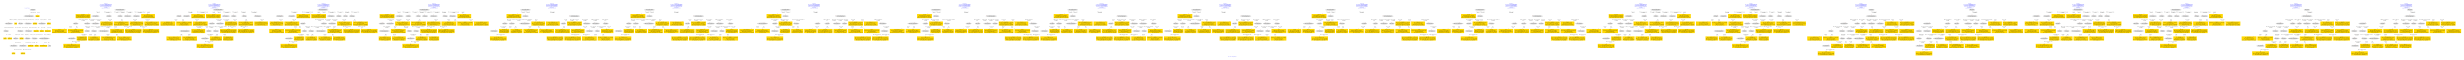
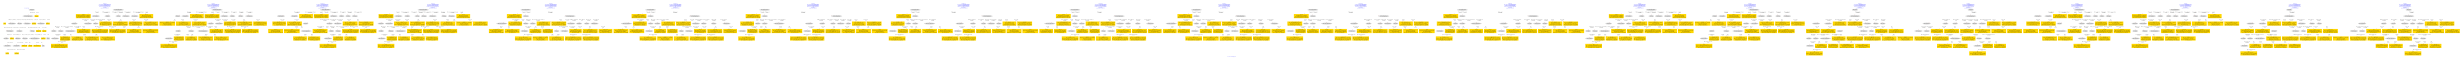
(48, 31) -> none
(5, 38) -> (48, 38)
